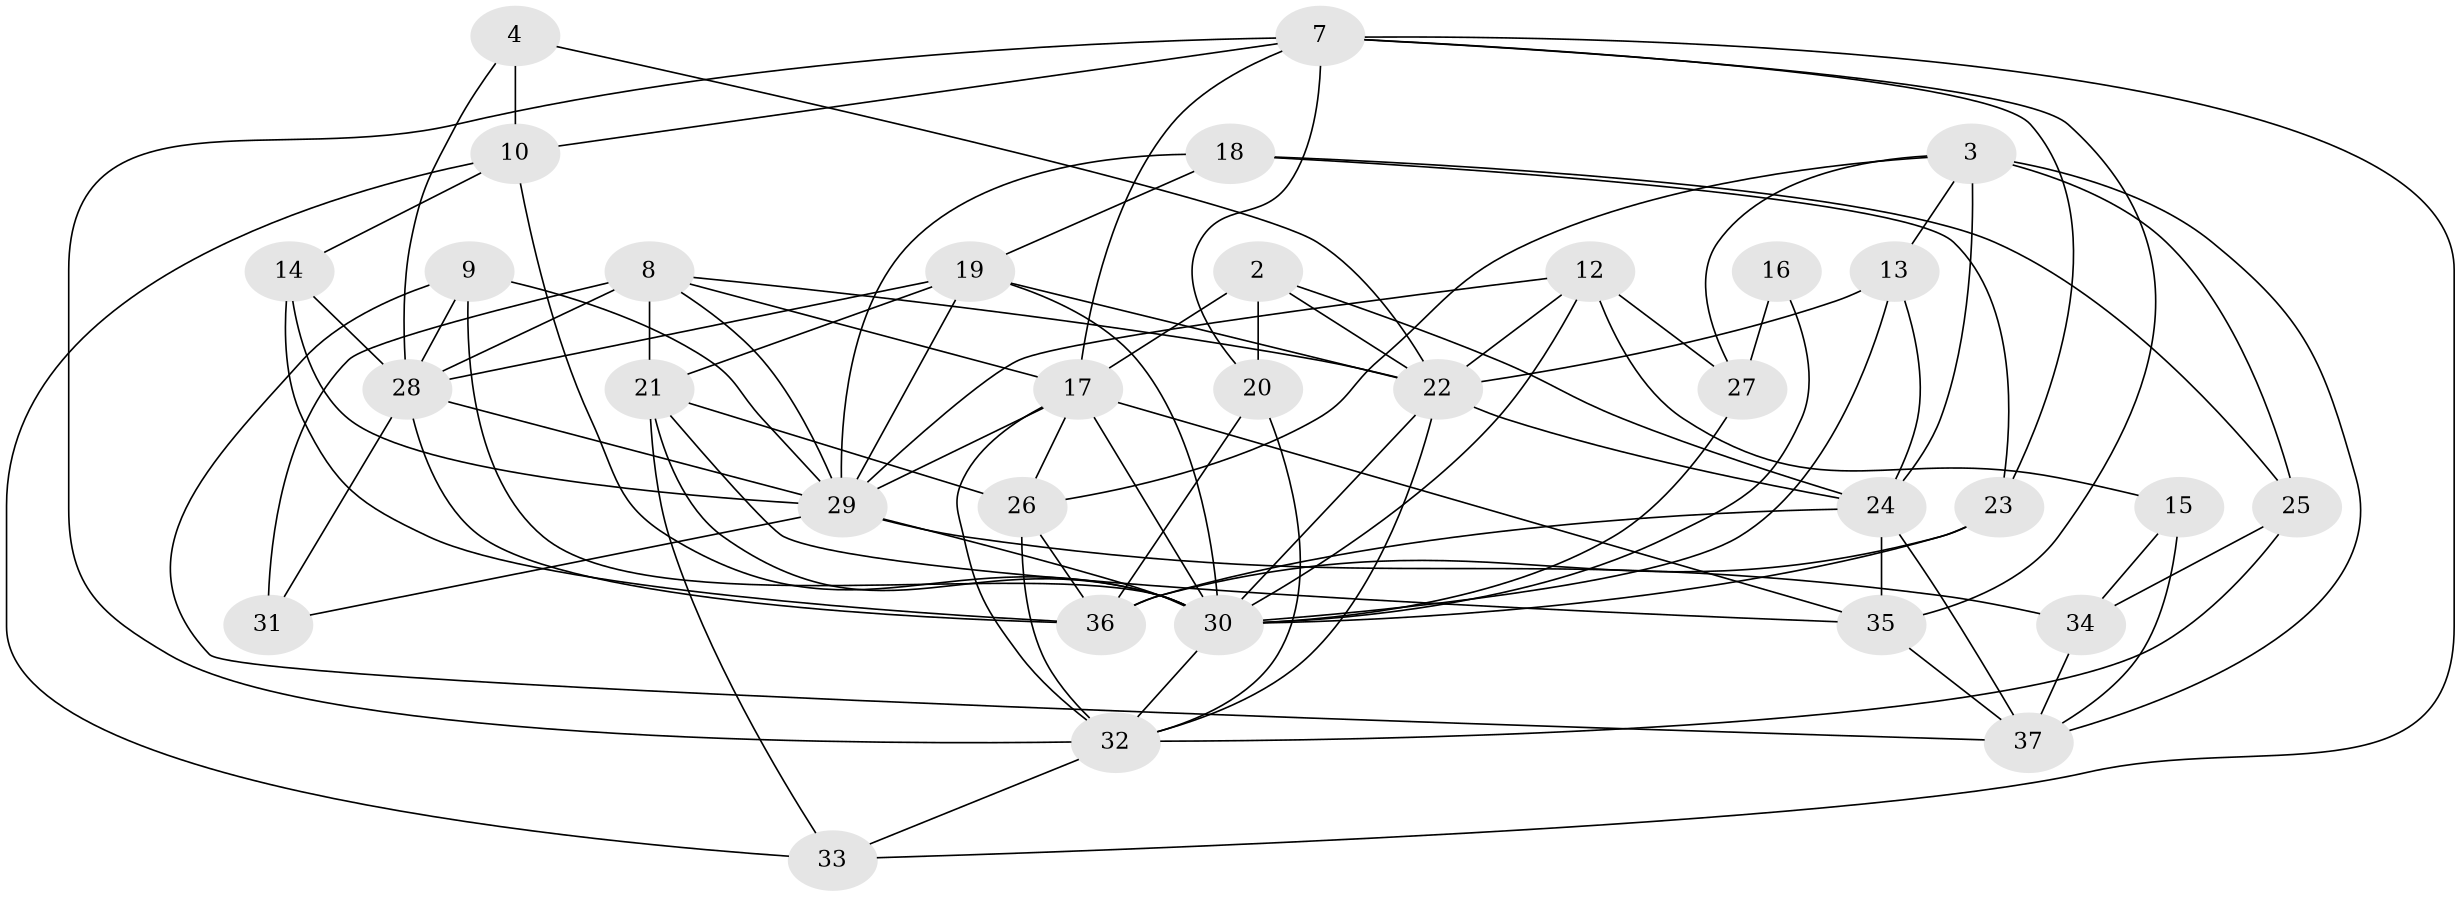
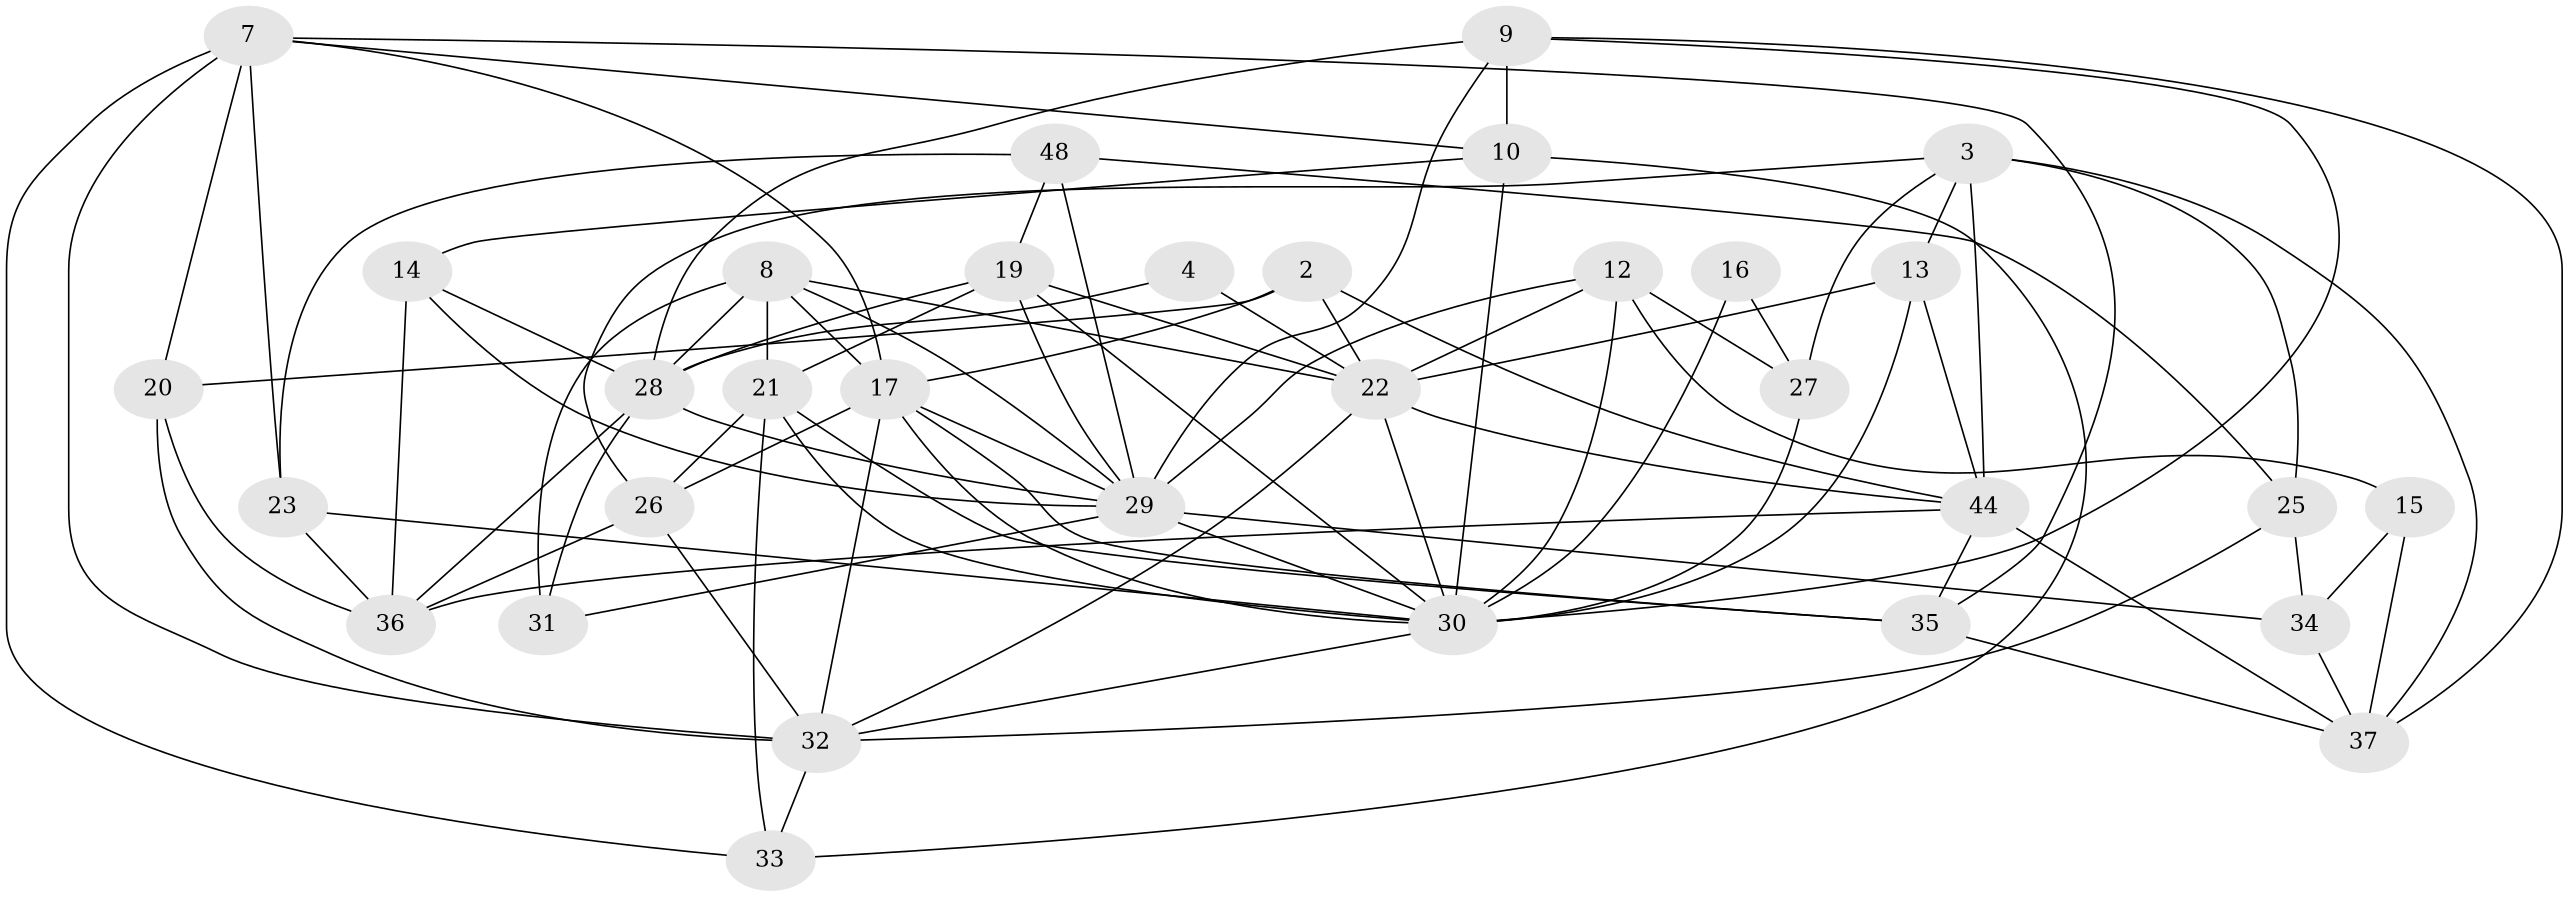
(515, 95) -> (1507, 95)
(1230, 154) -> (1055, 154)
(1882, 507) -> (1985, 507)
